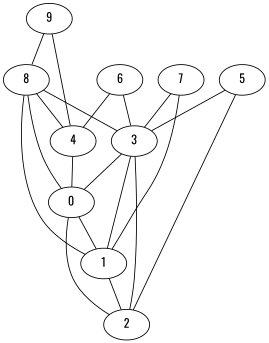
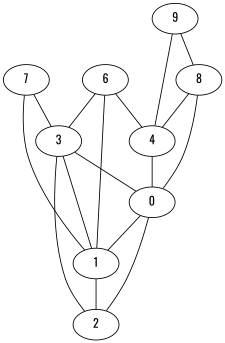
(242, 80) -> none
(80, 110) -> none
(28, 187) -> (101, 175)
